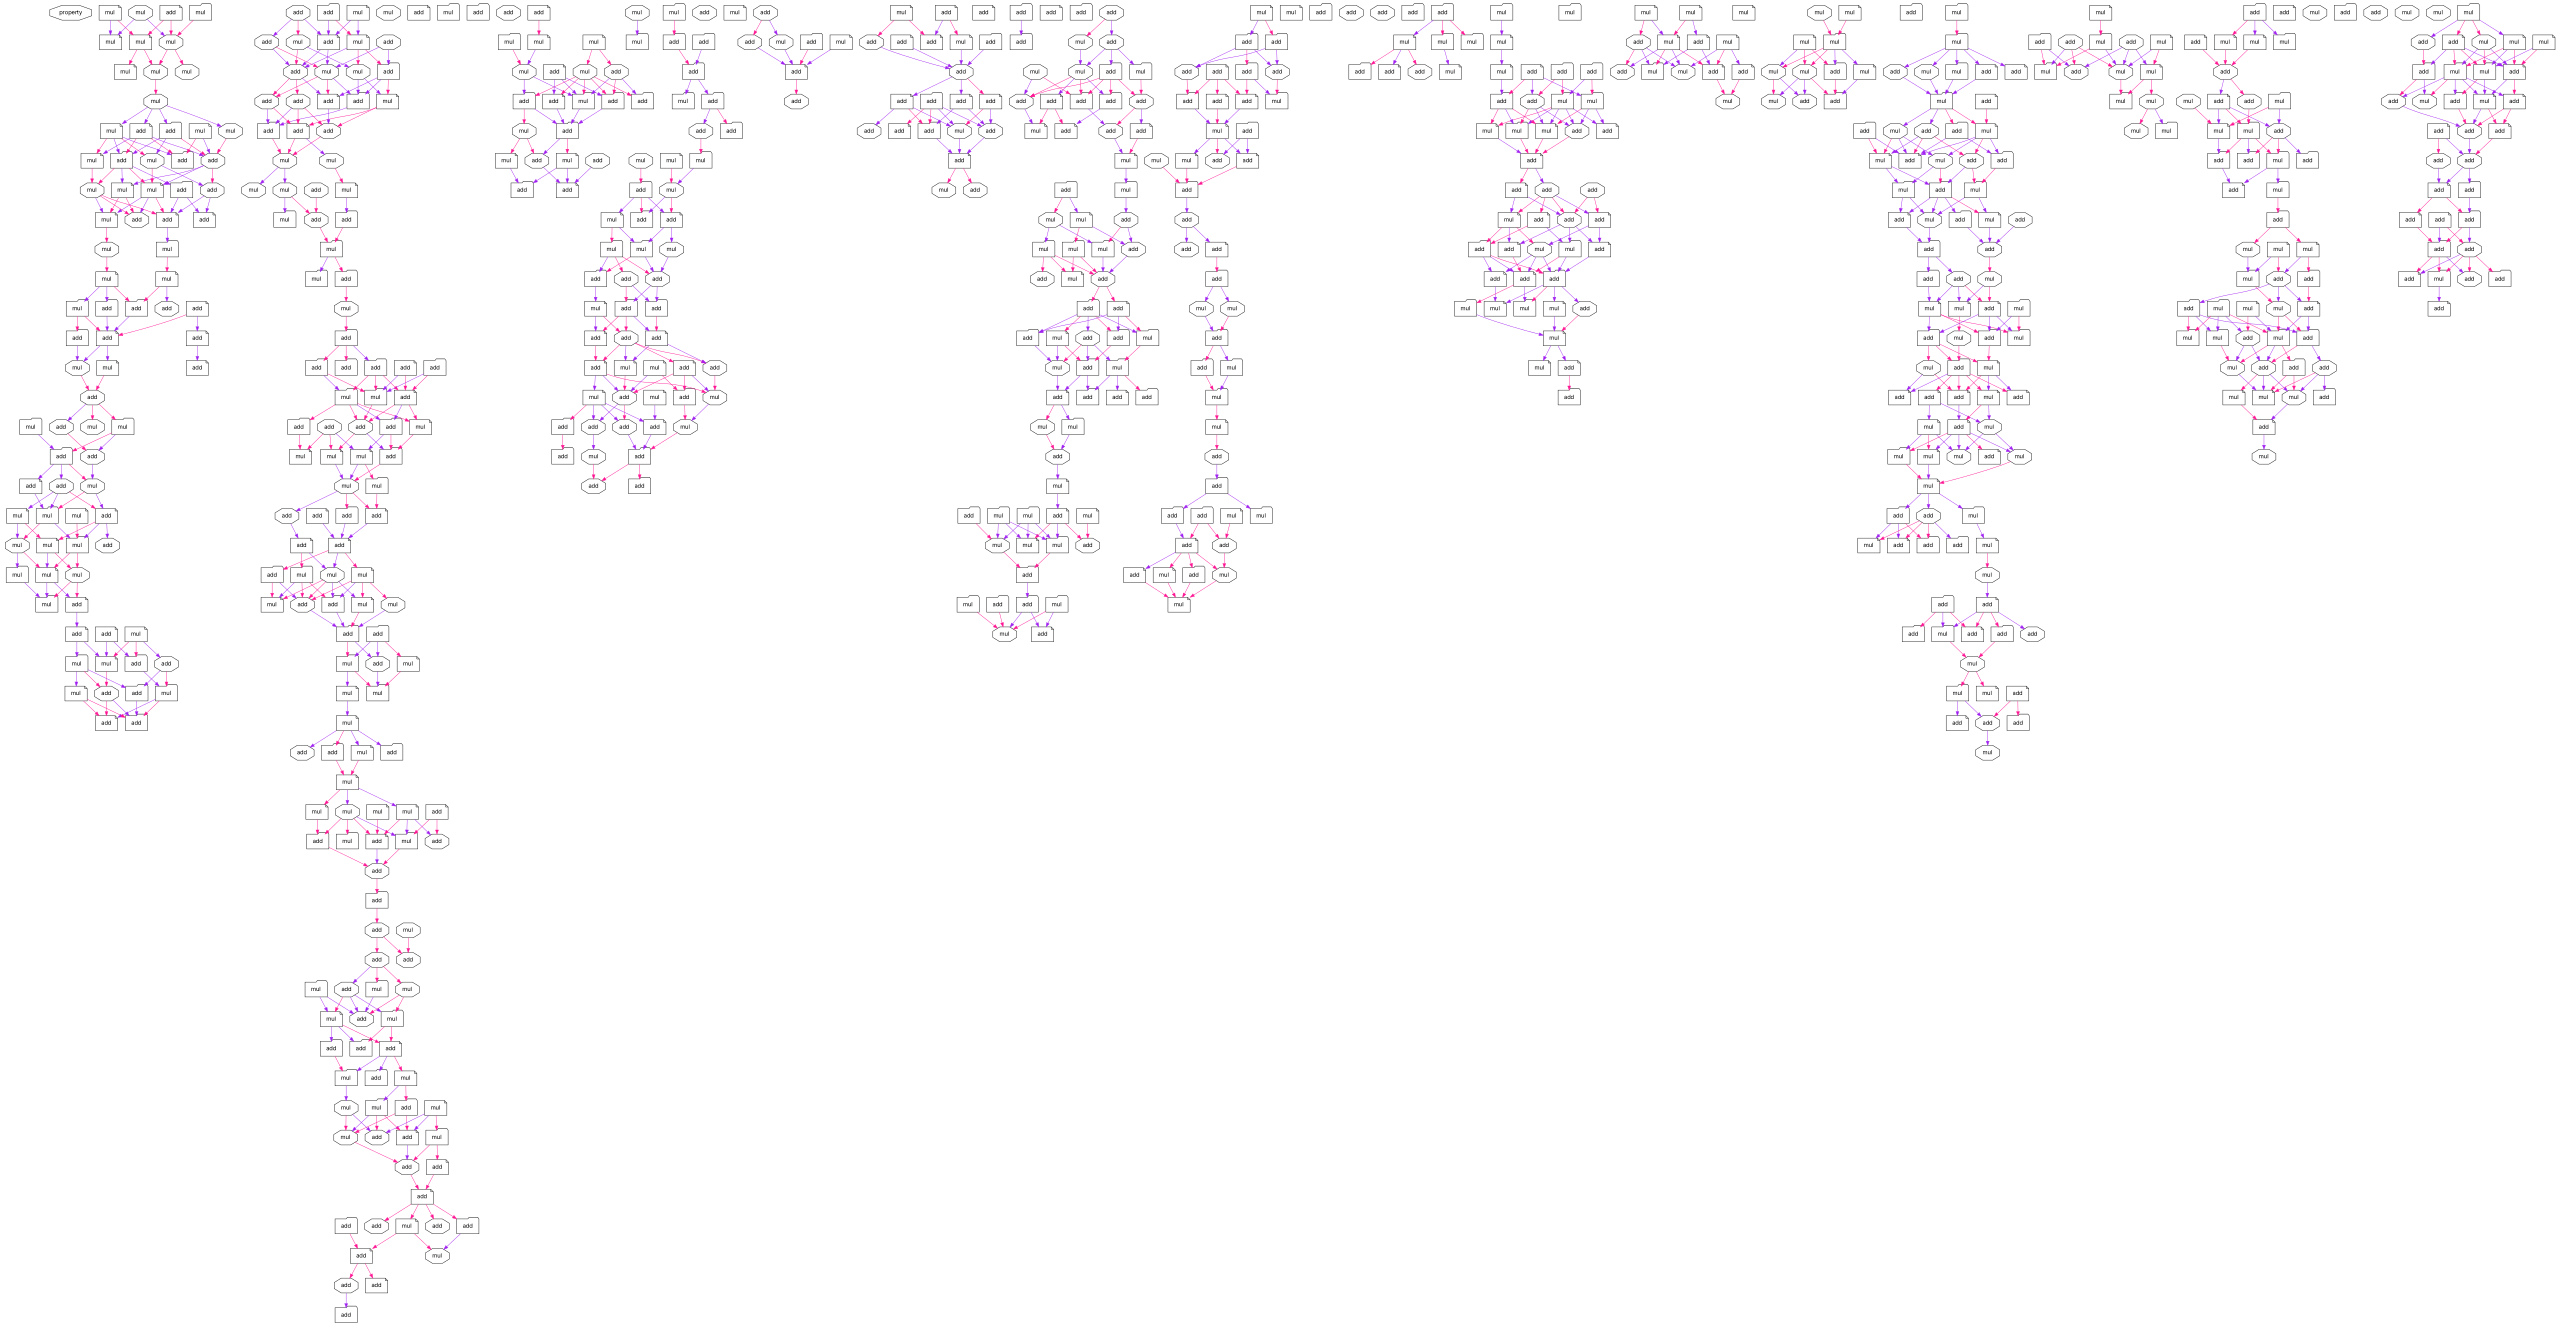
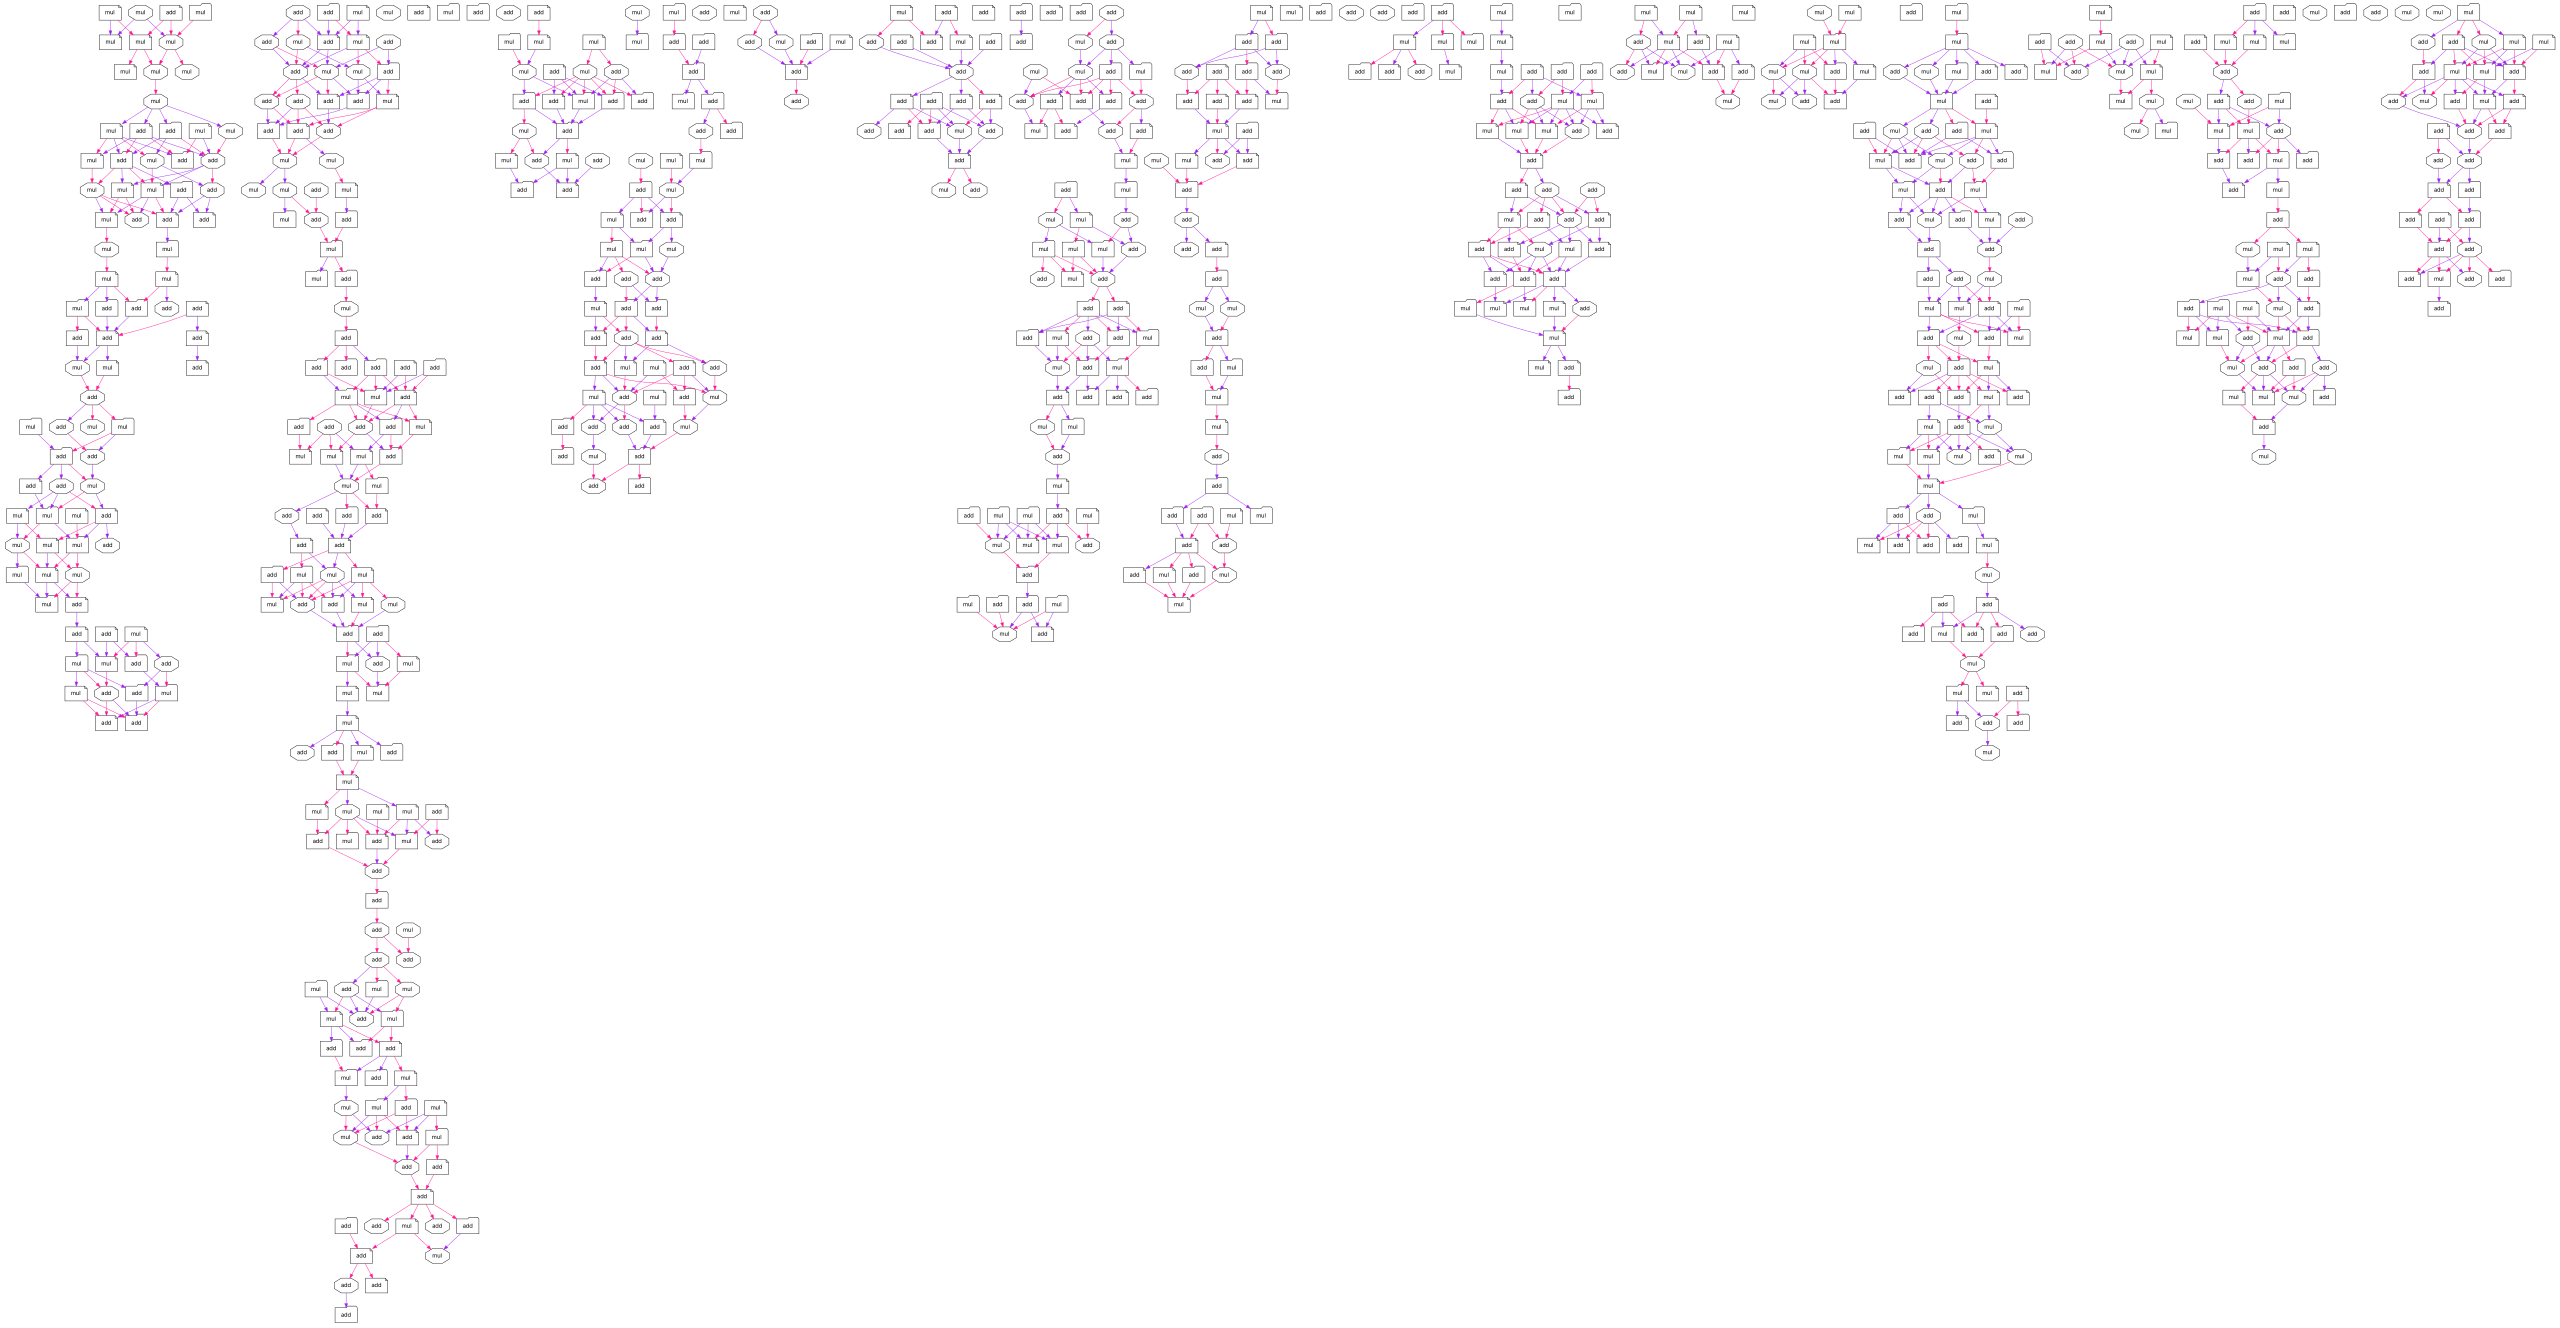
(71, 13) -> none
